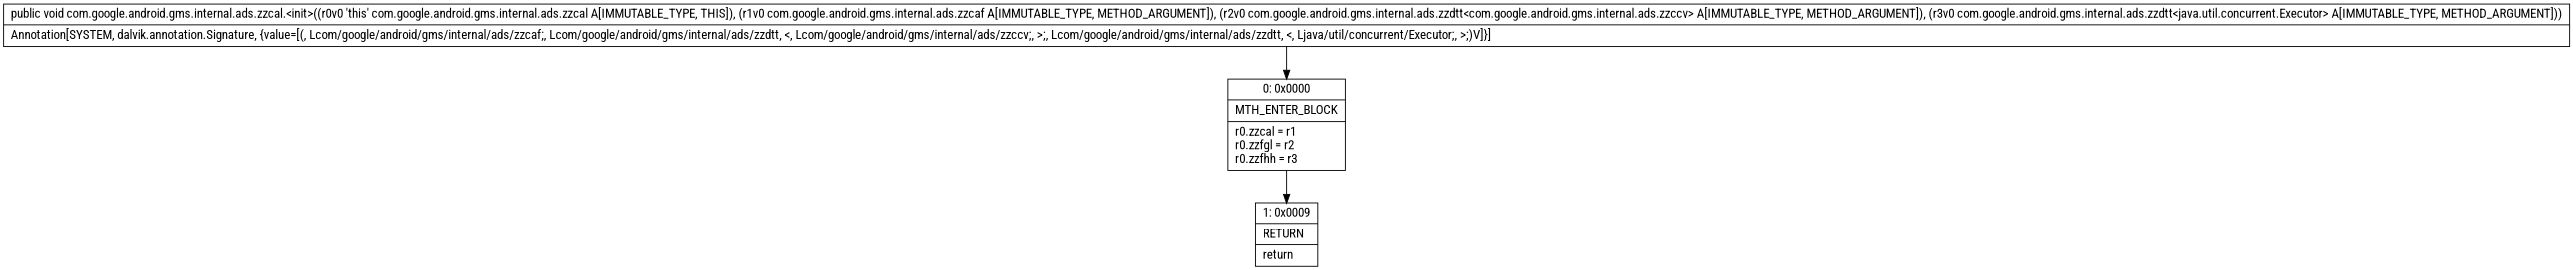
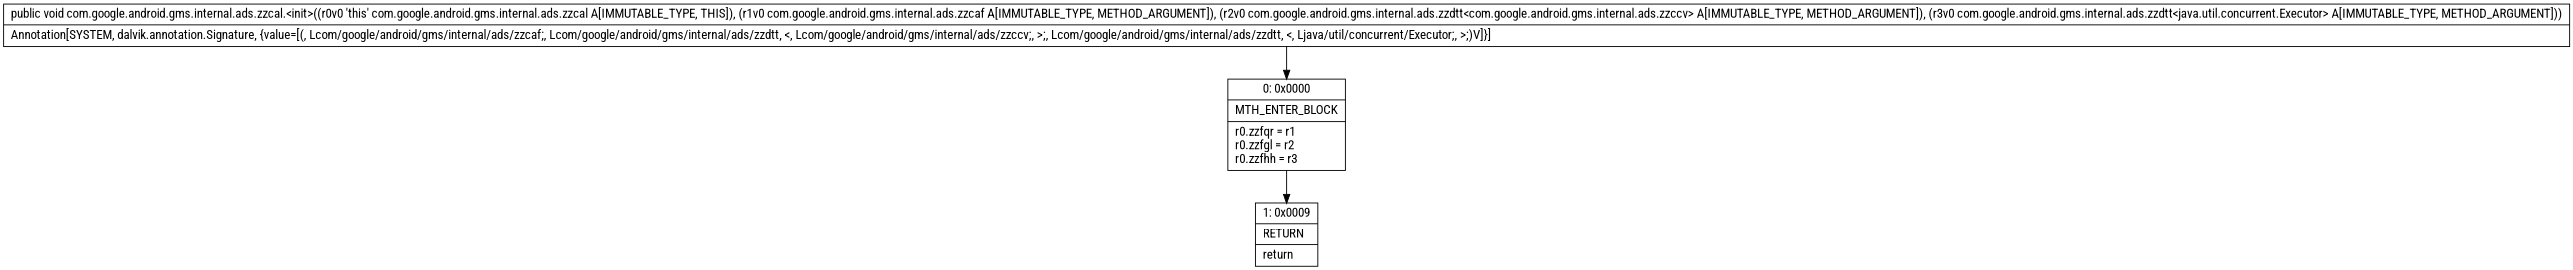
(1266, 132) -> (1265, 132)
